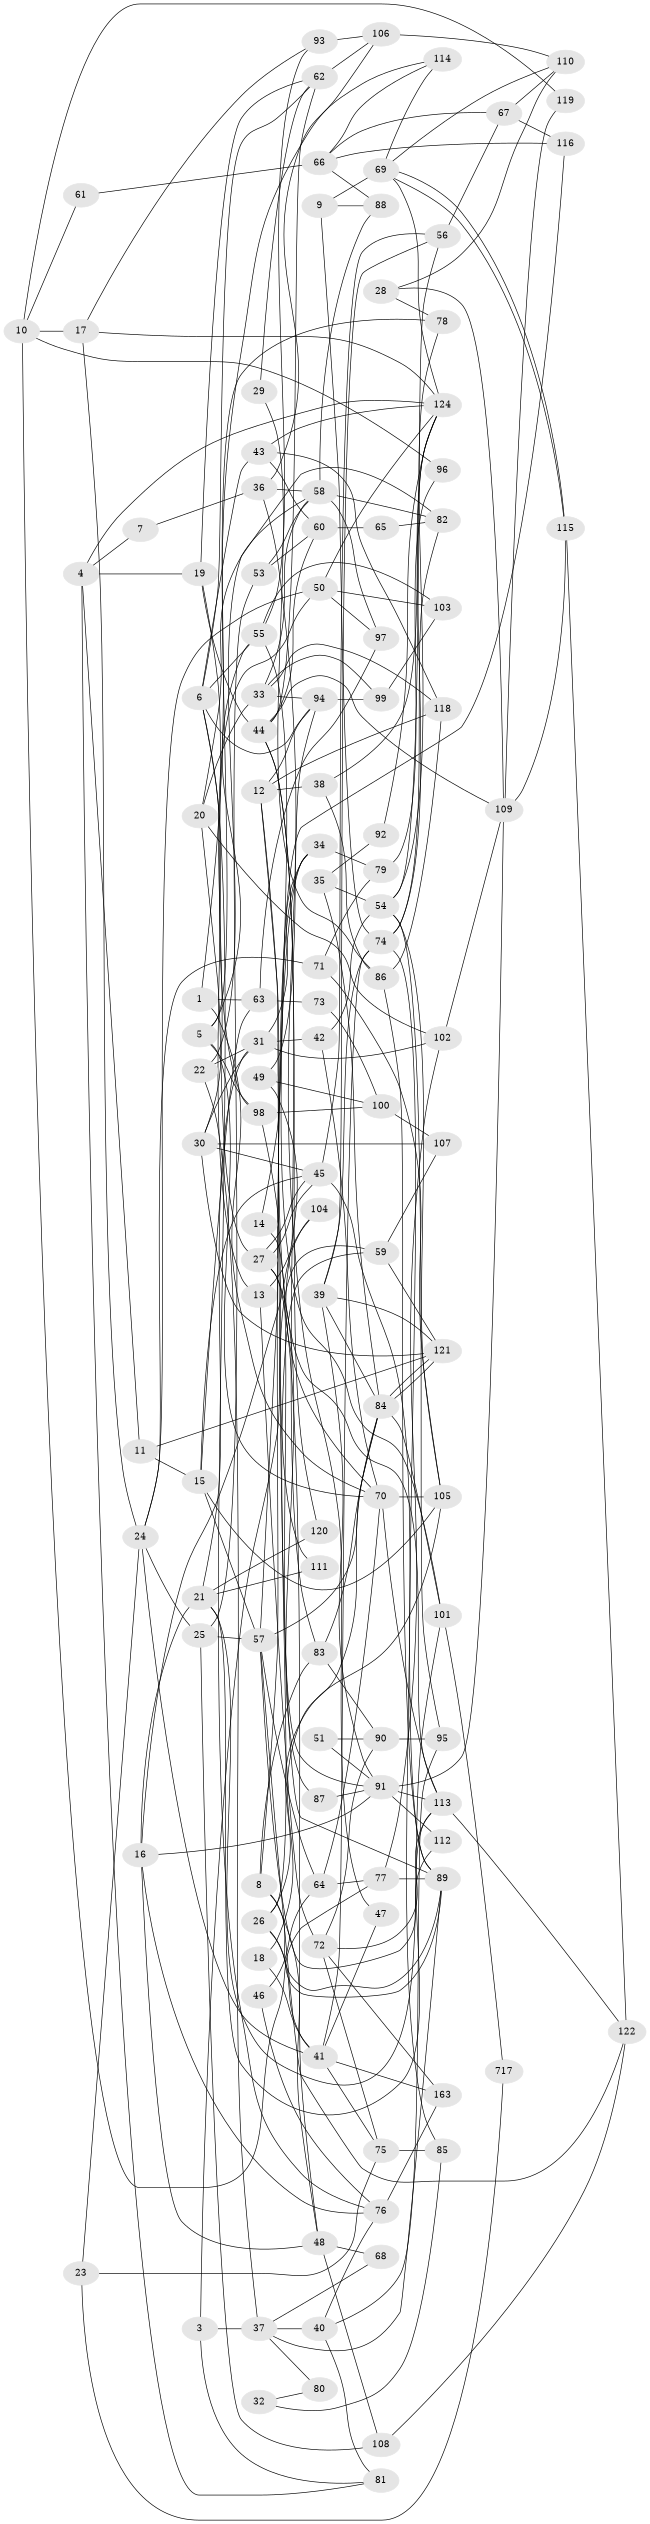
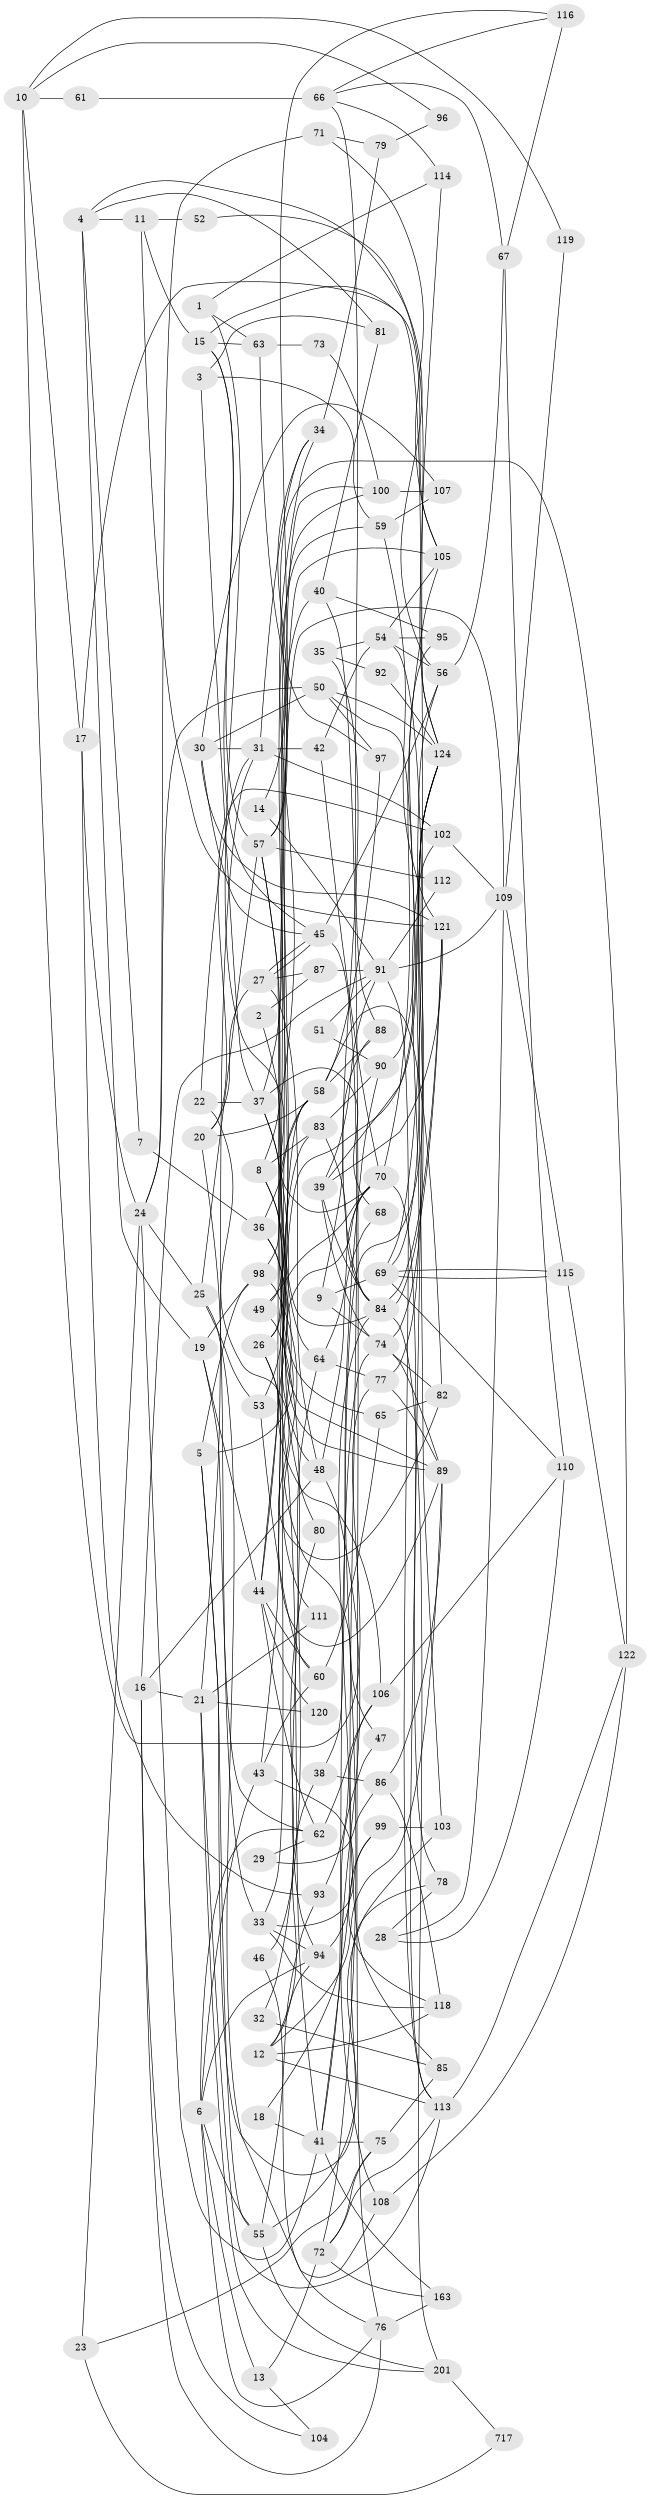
none -> (200, 220)
none -> (259, 1017)
(443, 1616) -> (443, 2371)
